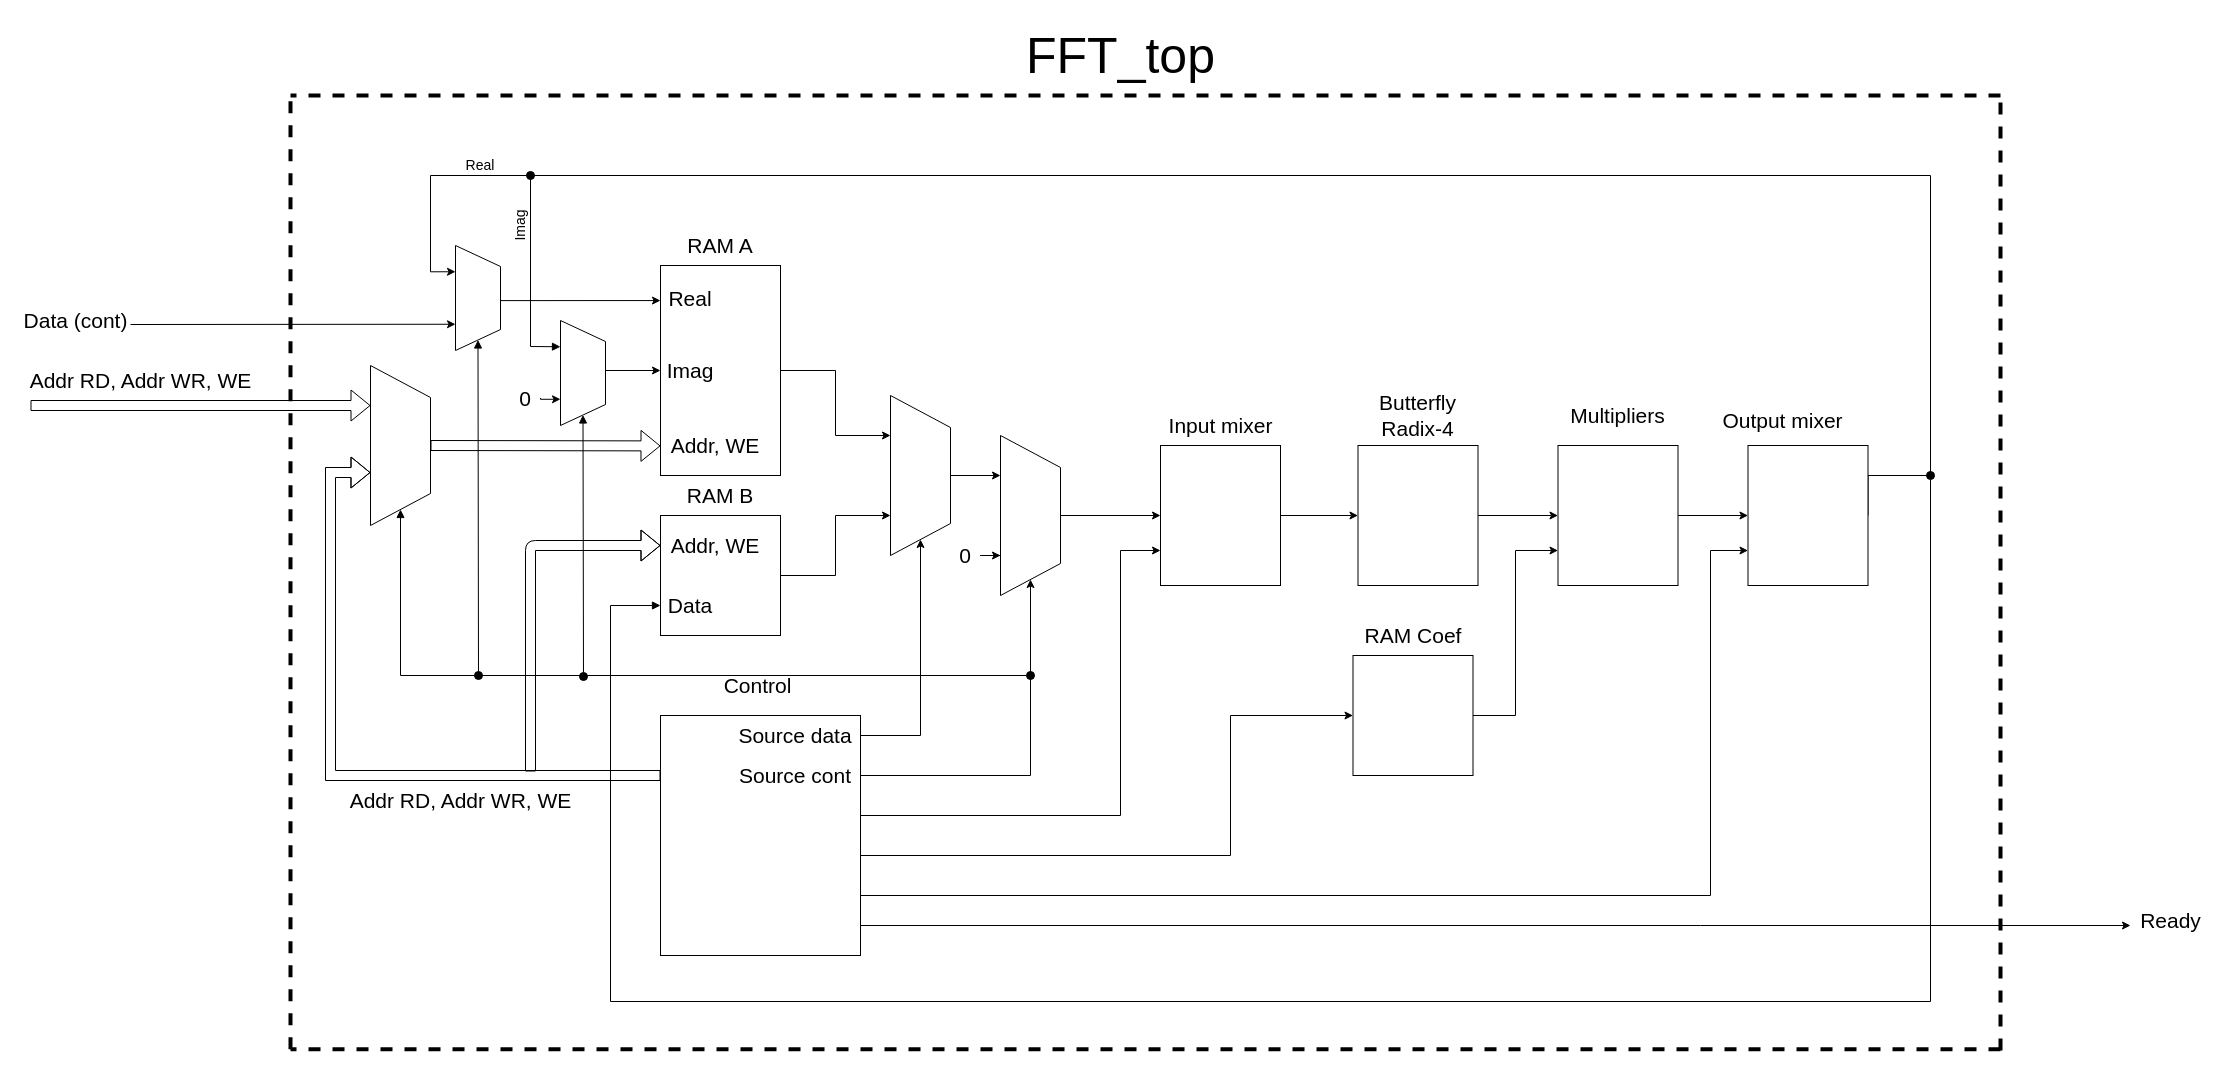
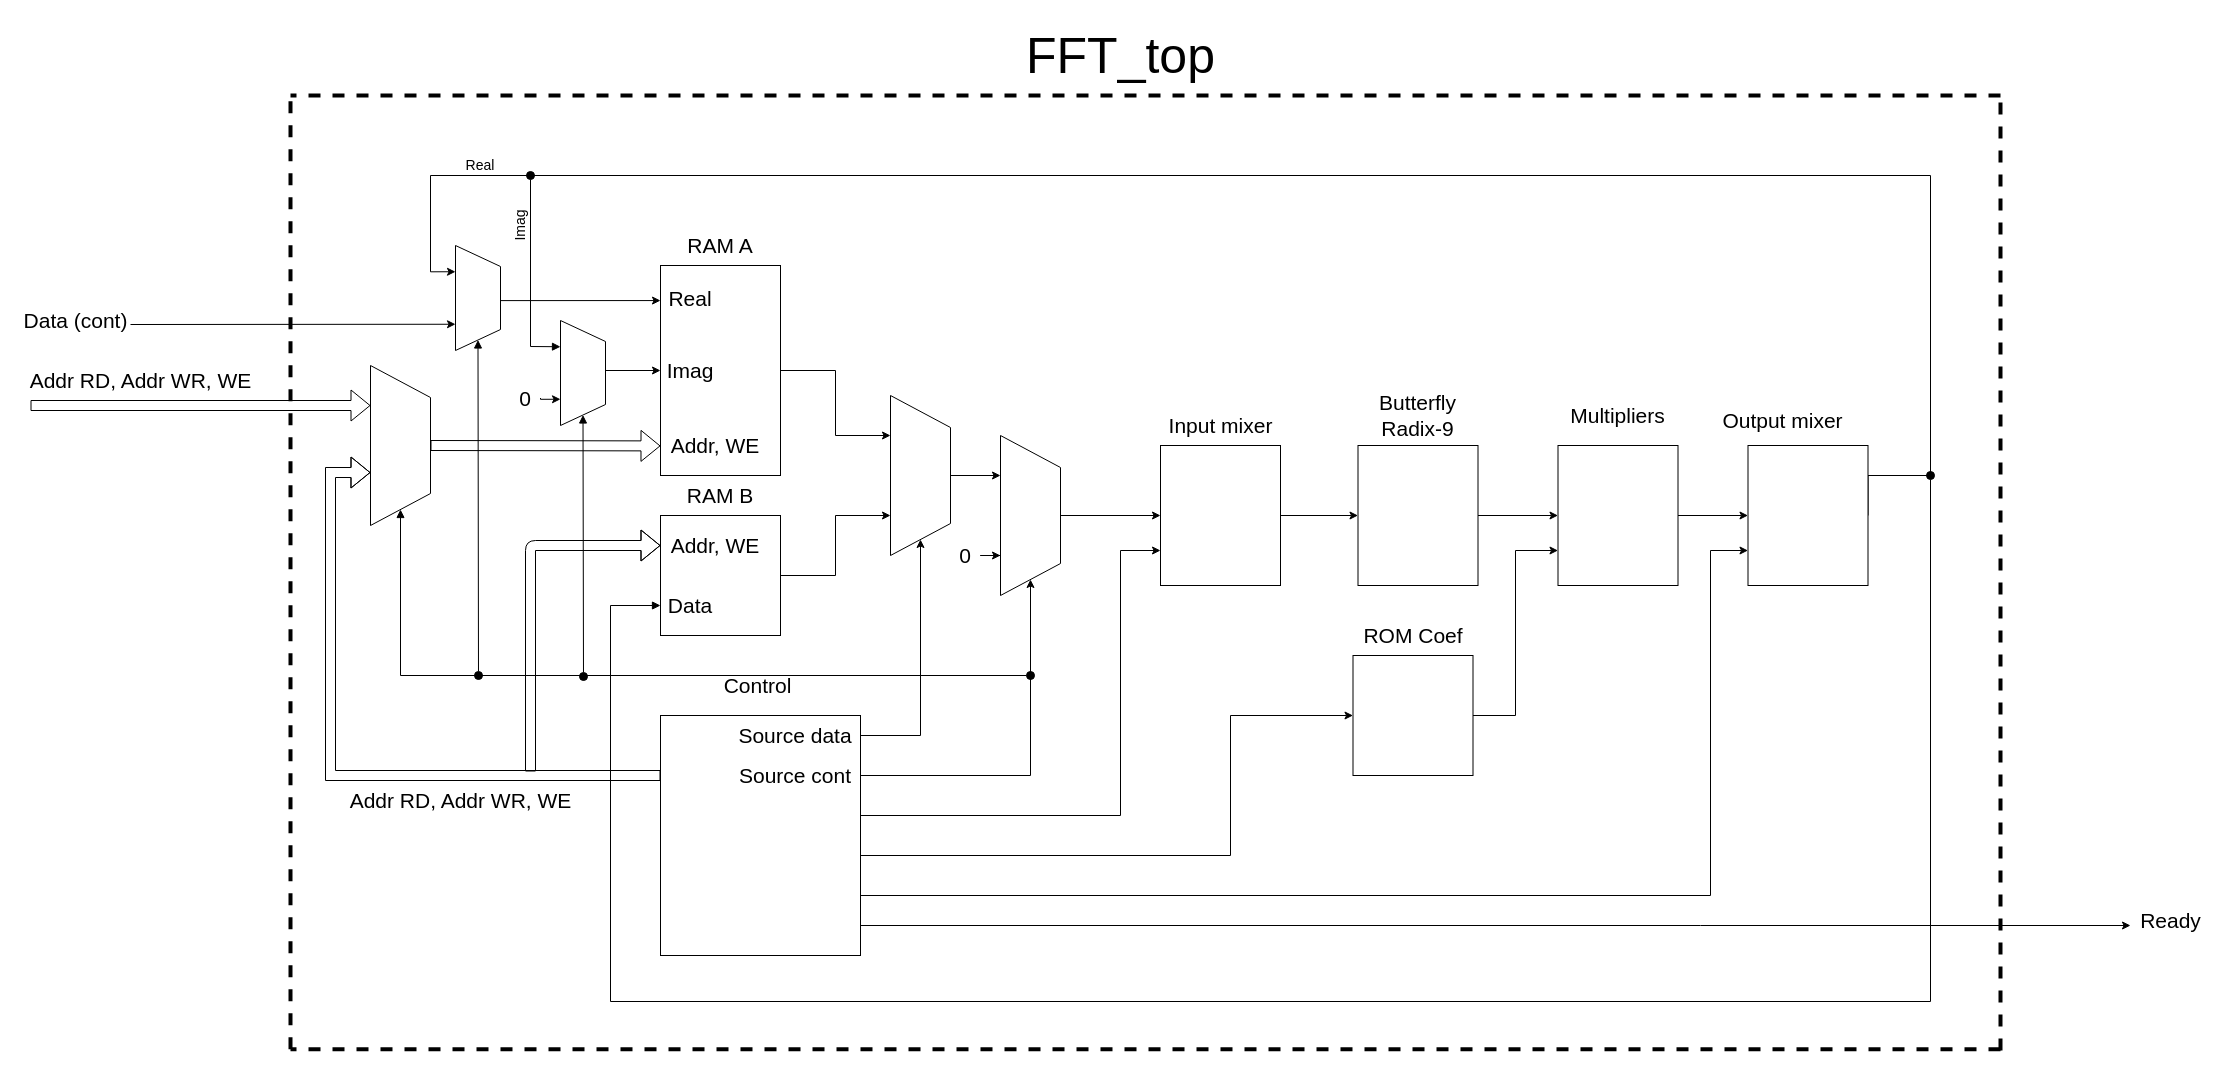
(1418, 416) -> (1418, 416)
(1414, 636) -> (1414, 636)
